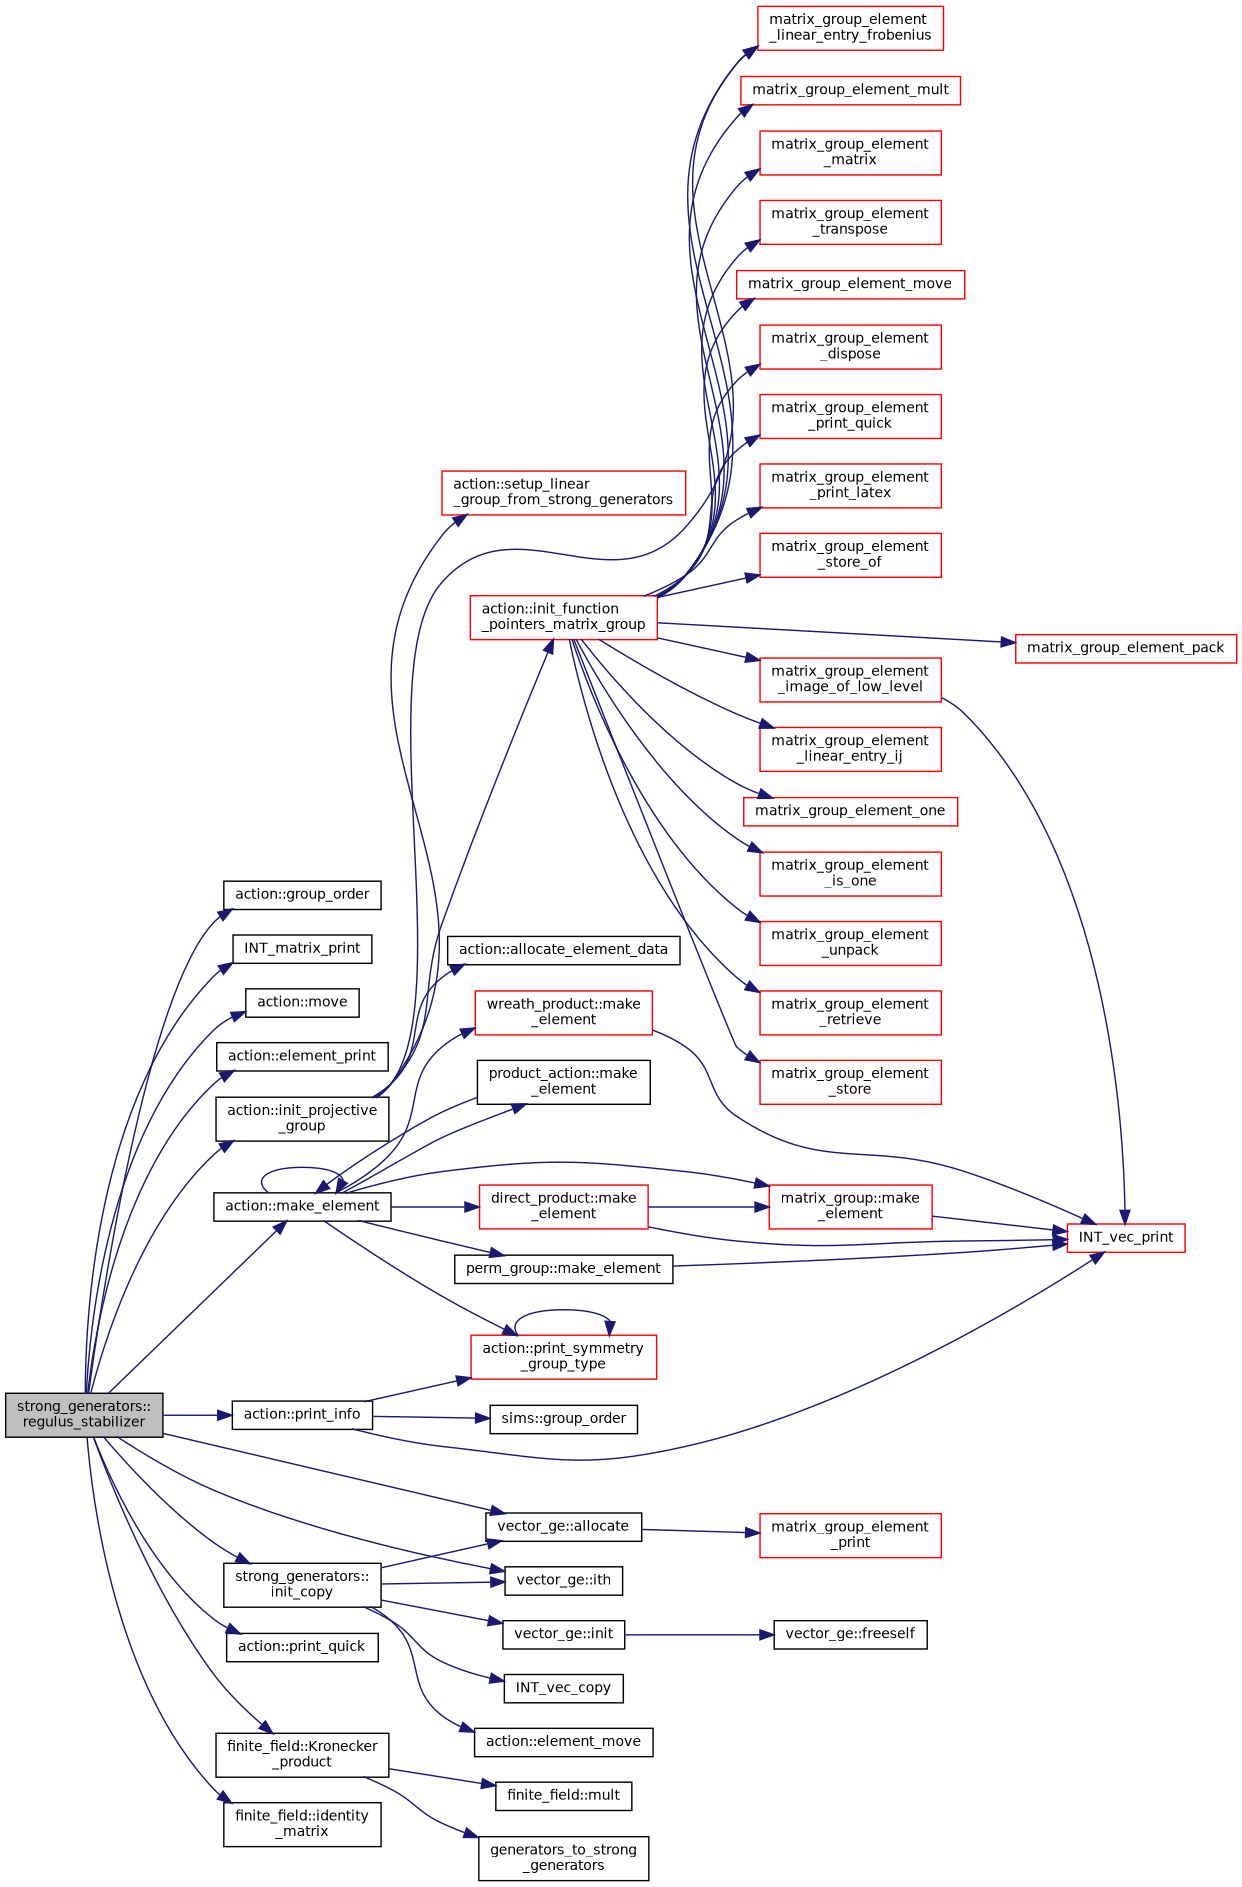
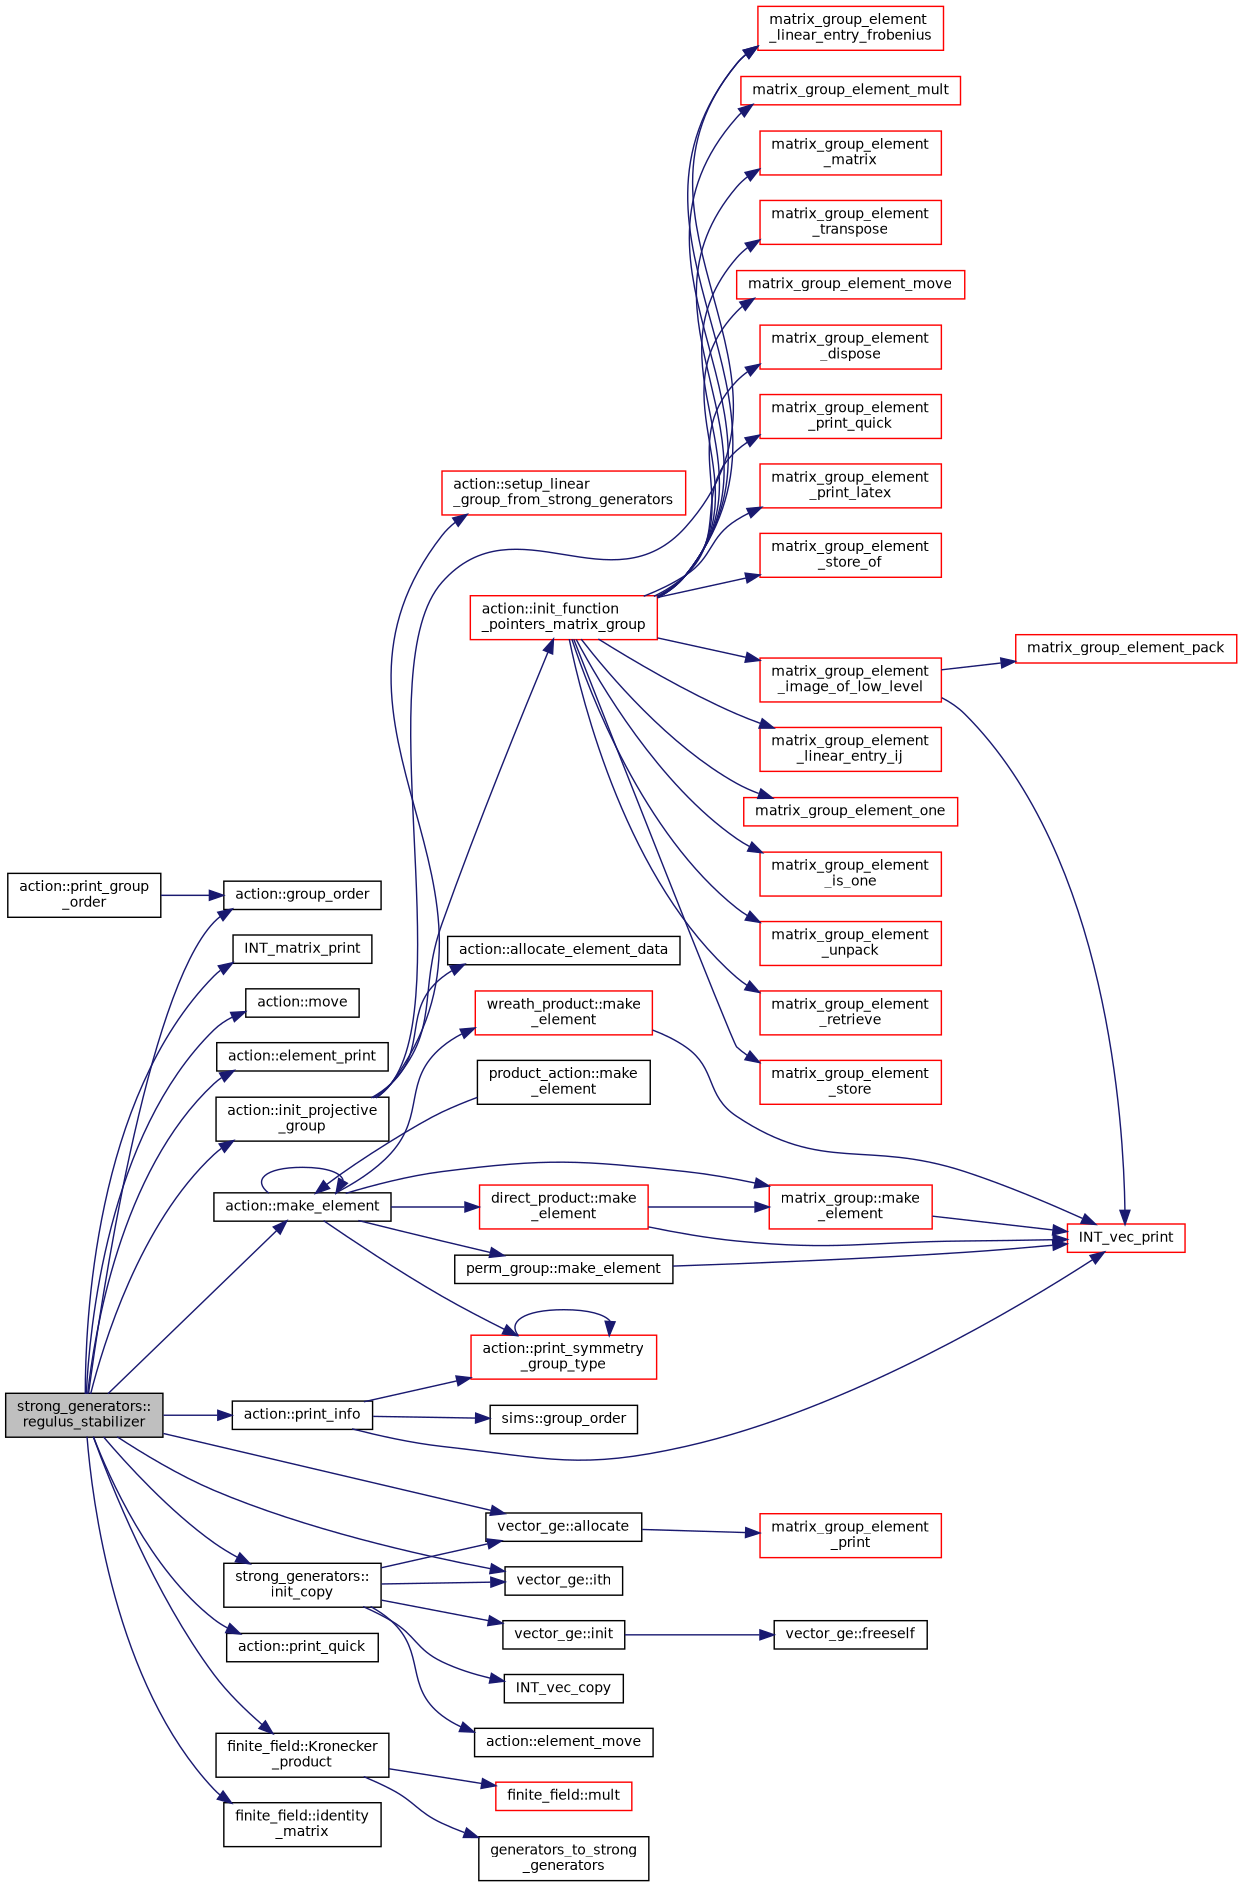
(829, 632) -> (971, 666)
none -> (84, 895)
(425, 1147) -> none
(564, 1796) -> (564, 1796)
